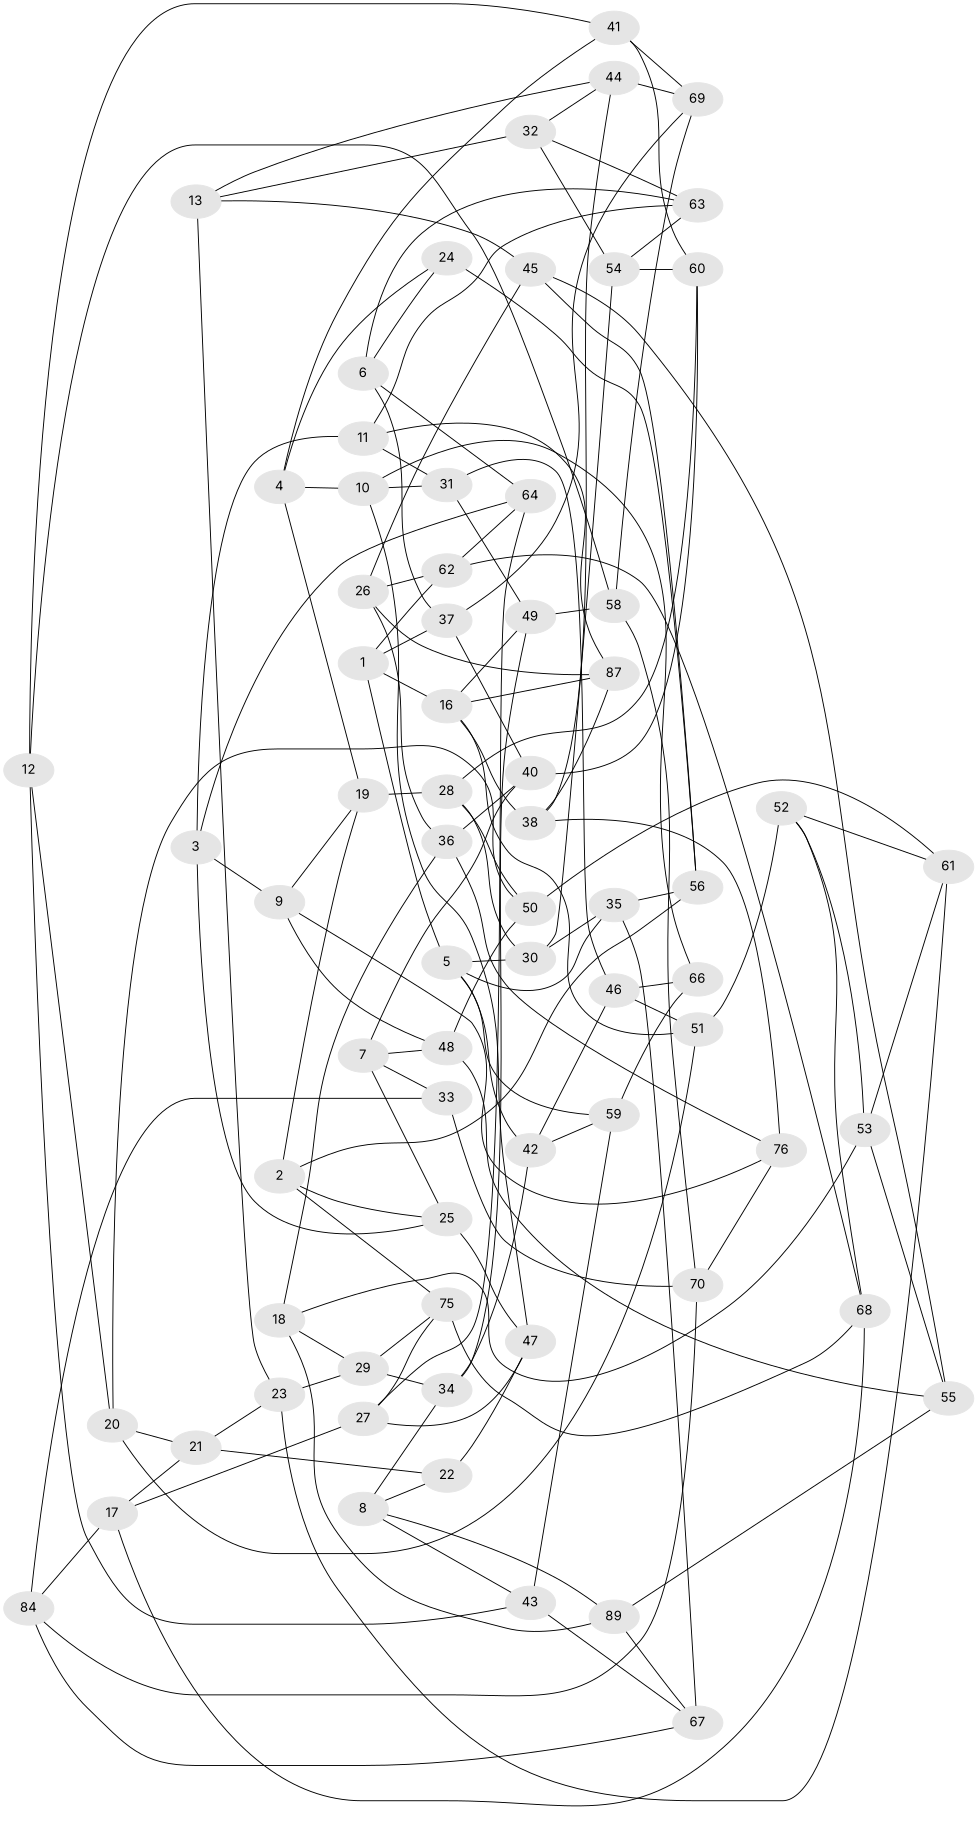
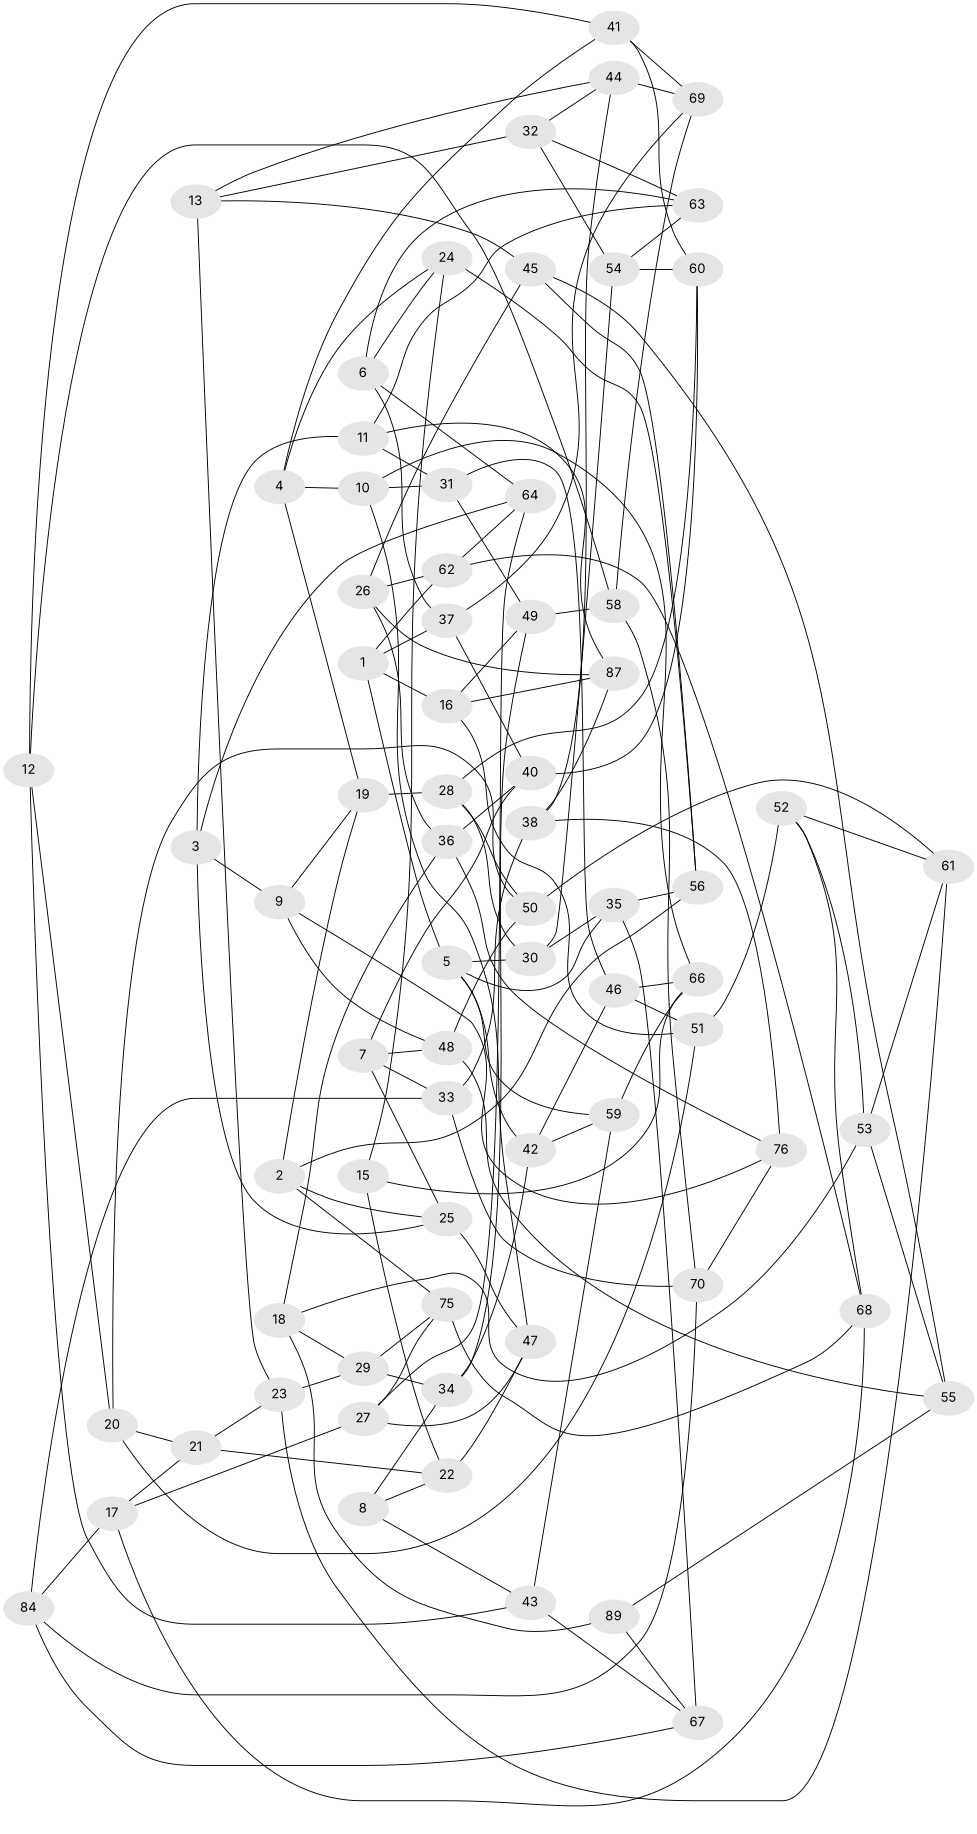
(490, 770) -> (495, 964)
none -> (363, 1176)
(496, 1551) -> none
